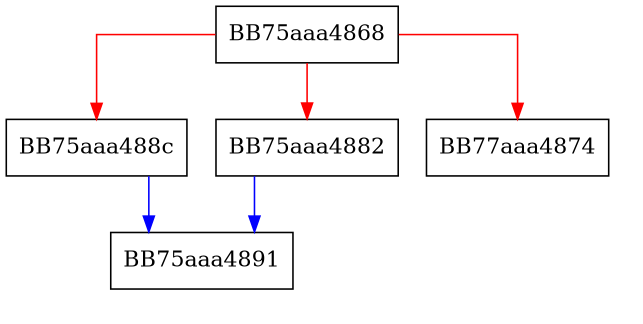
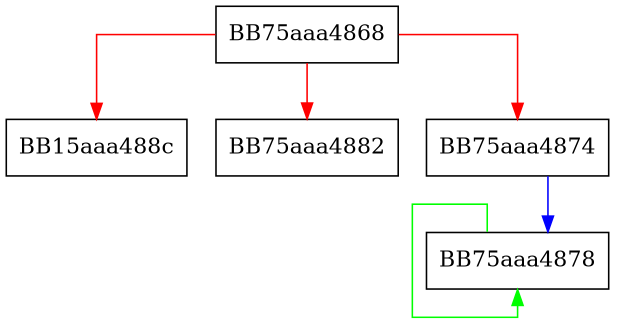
(97, 148) -> (97, 148)
(518, 148) -> (518, 148)
(202, 261) -> none
none -> (518, 261)
